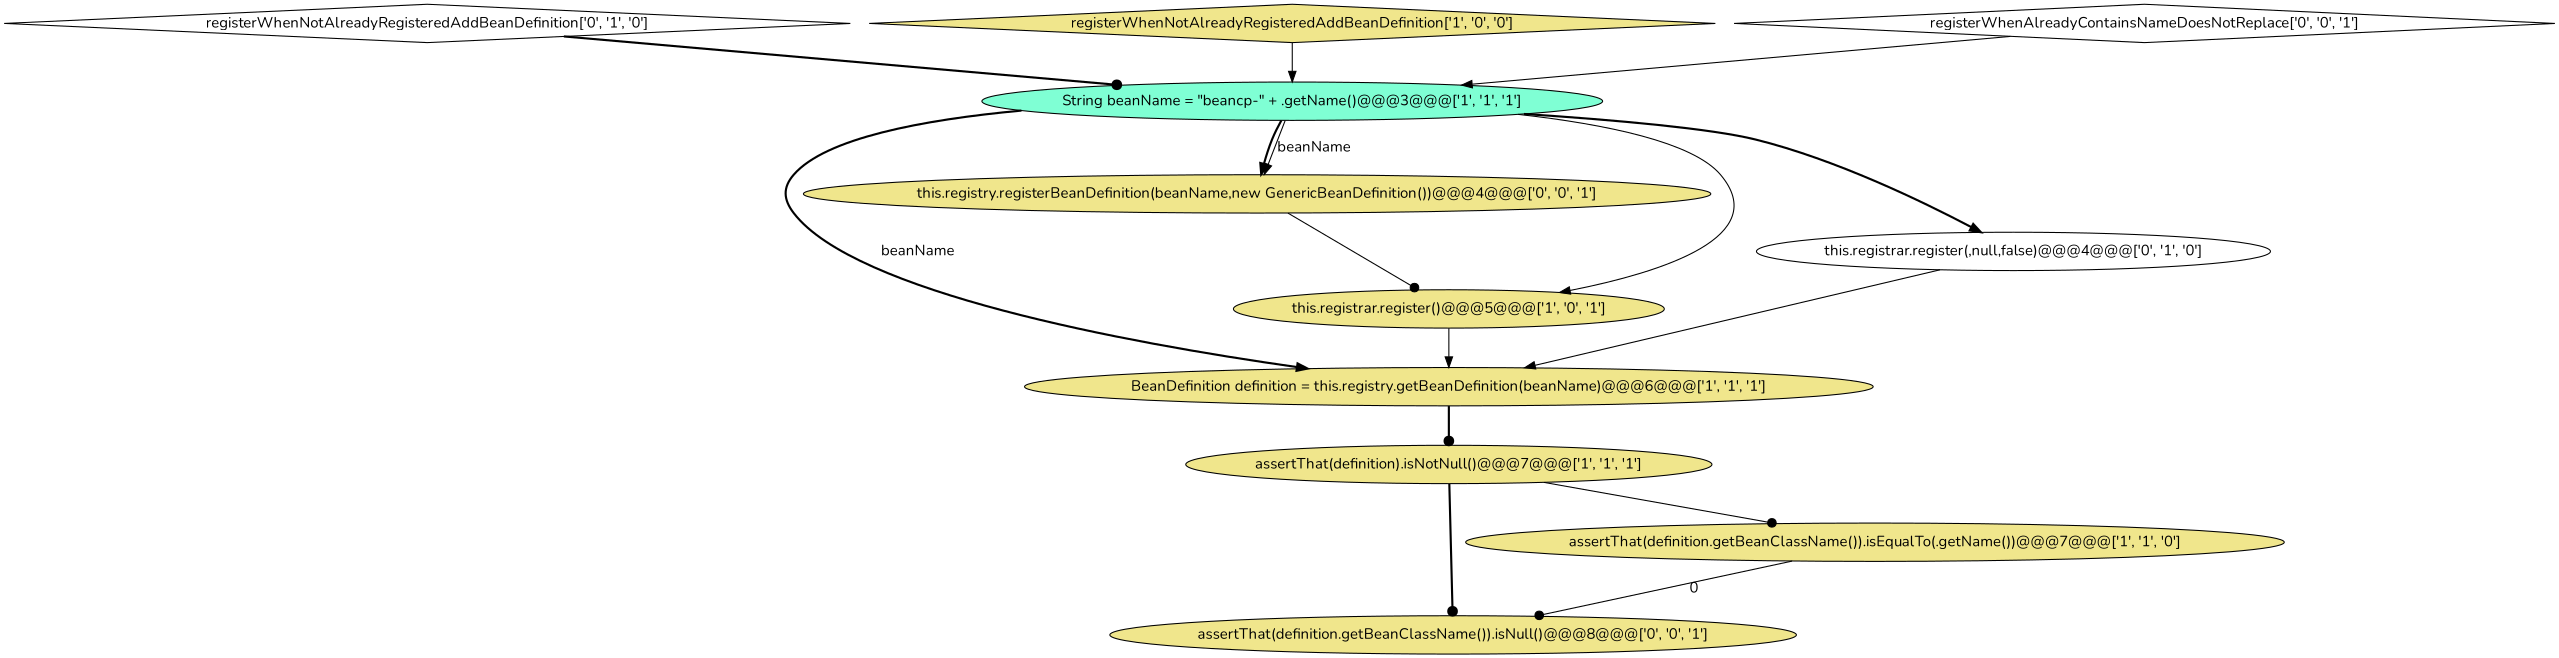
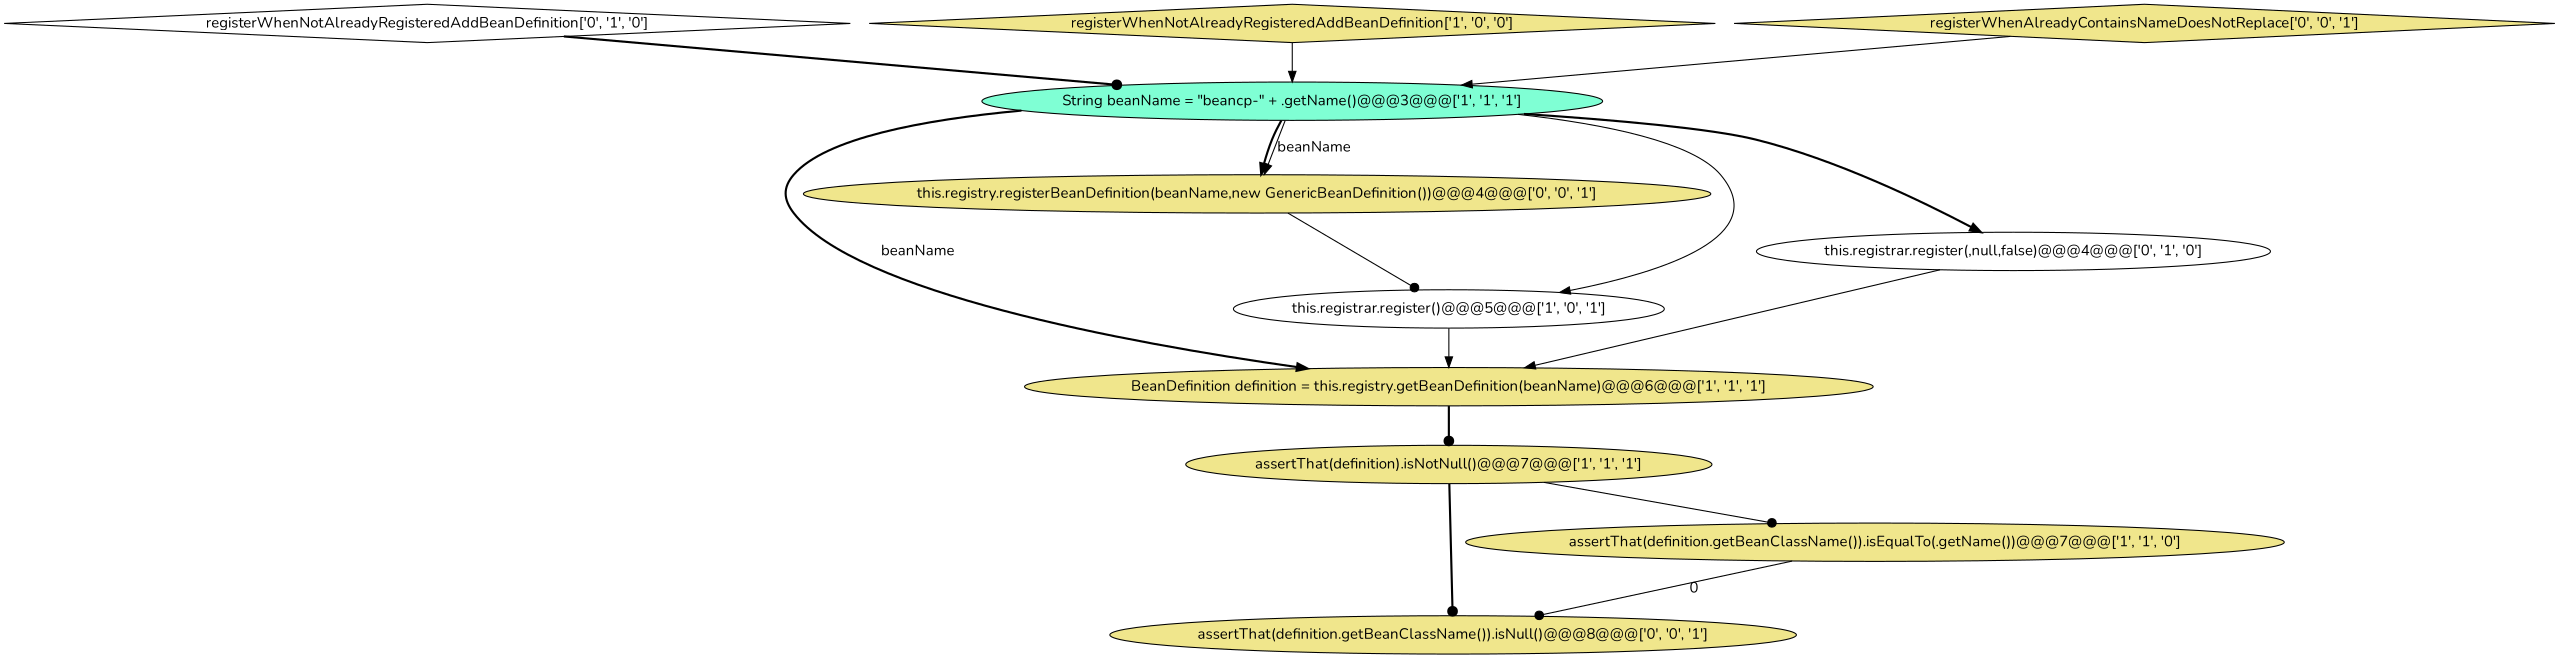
(2145, 23) -> (2145, 23)
(1449, 309) -> (1449, 309)
